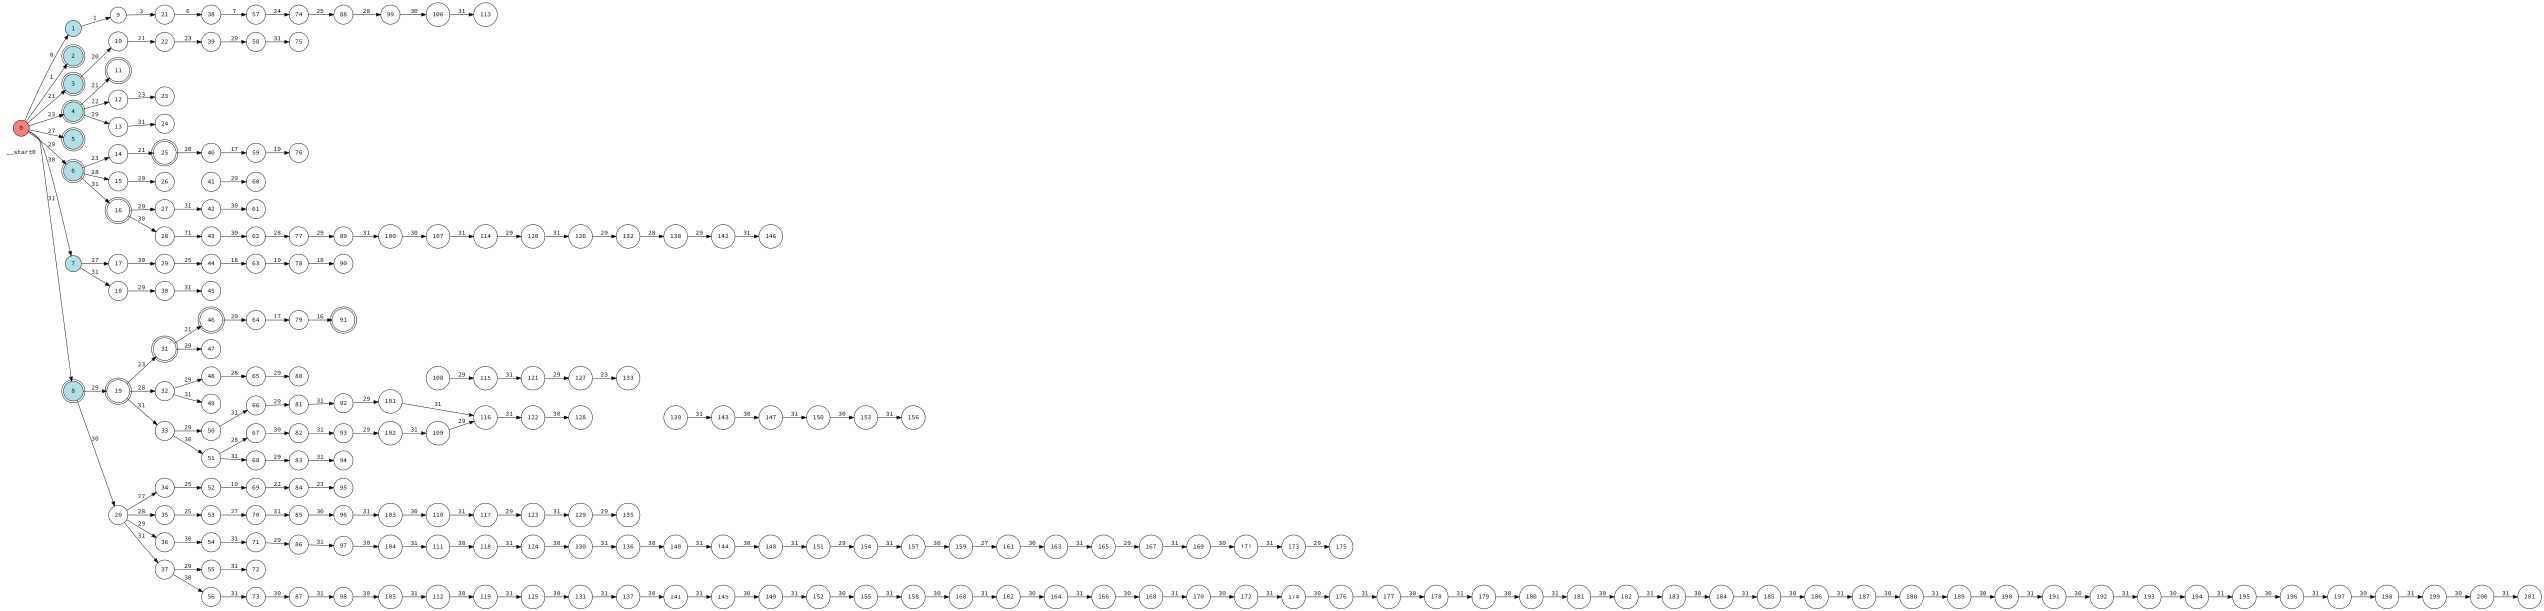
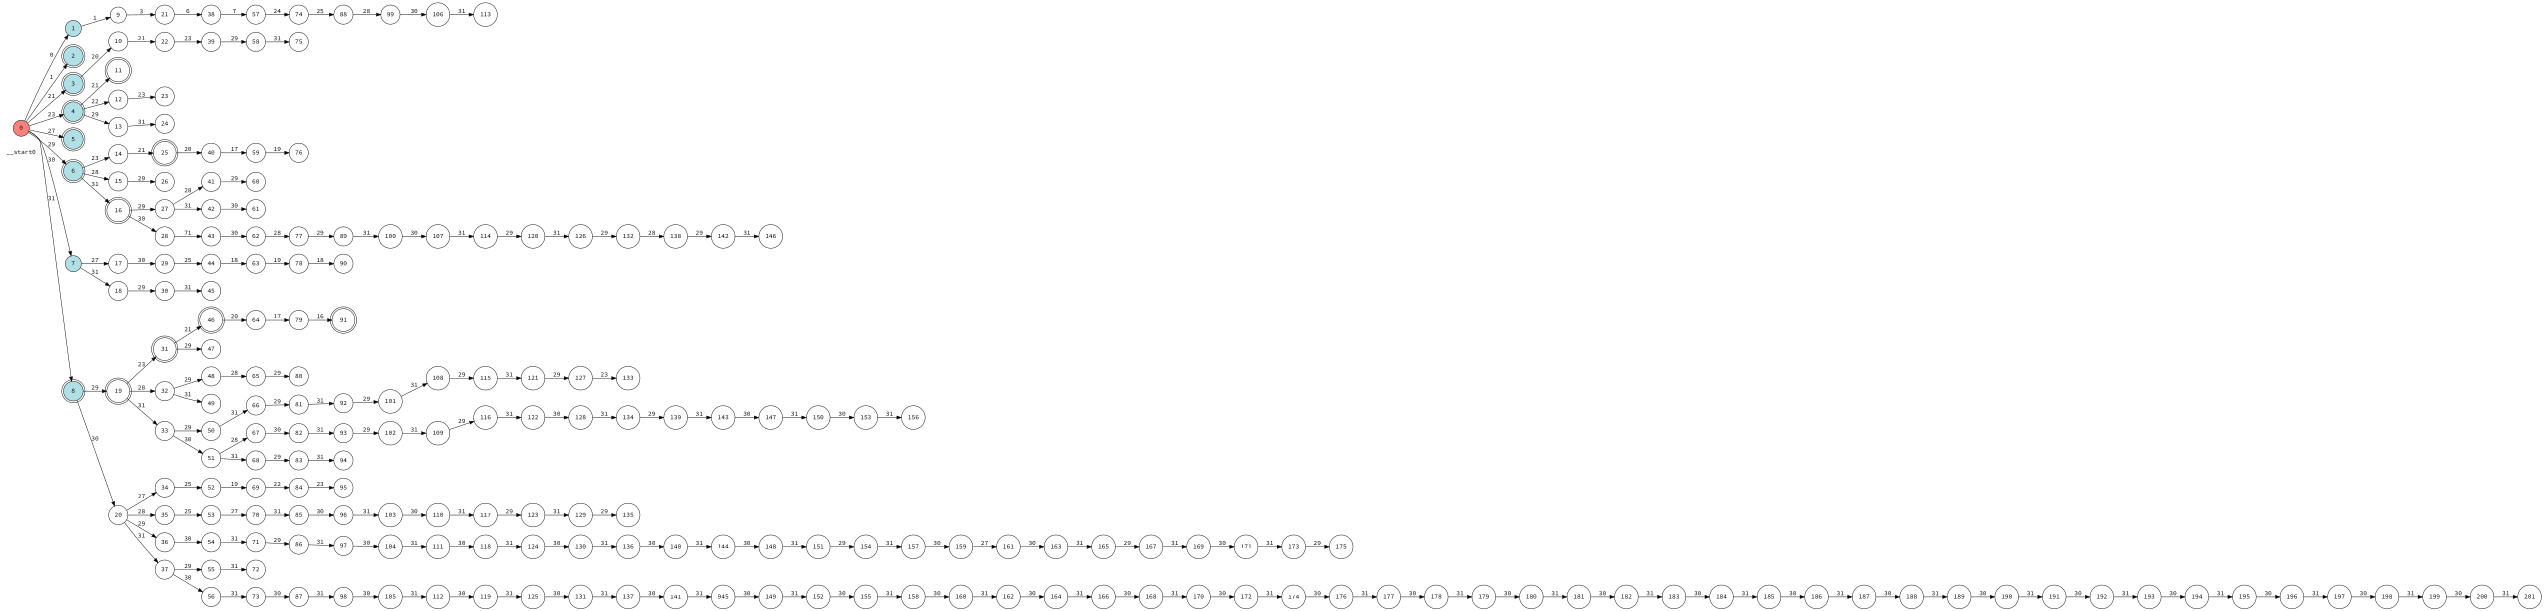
none -> (186, 197)
(436, 409) -> (412, 391)
none -> (628, 418)
(723, 597) -> (723, 597)
